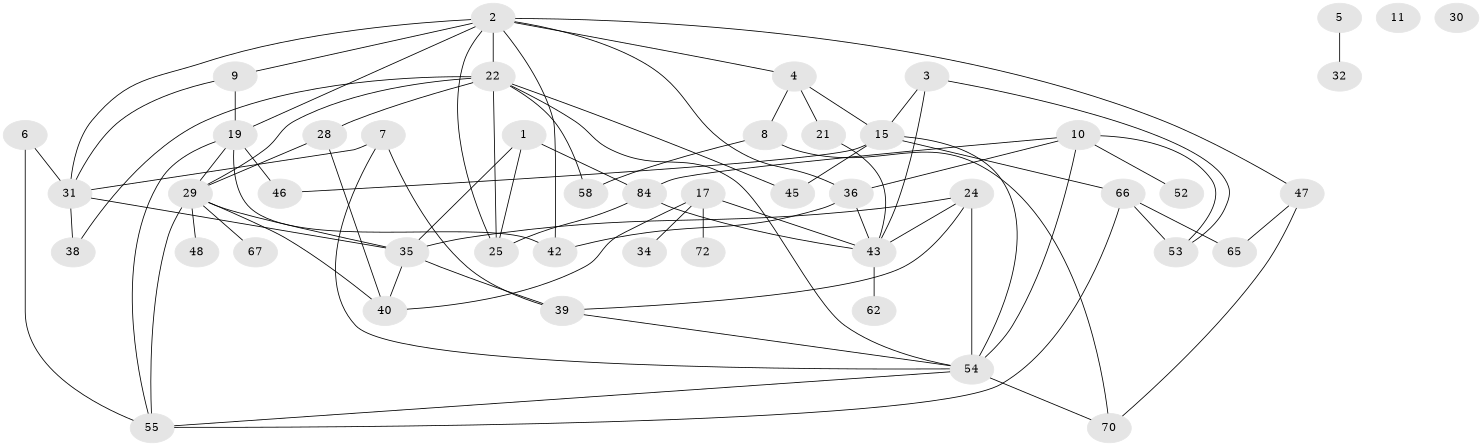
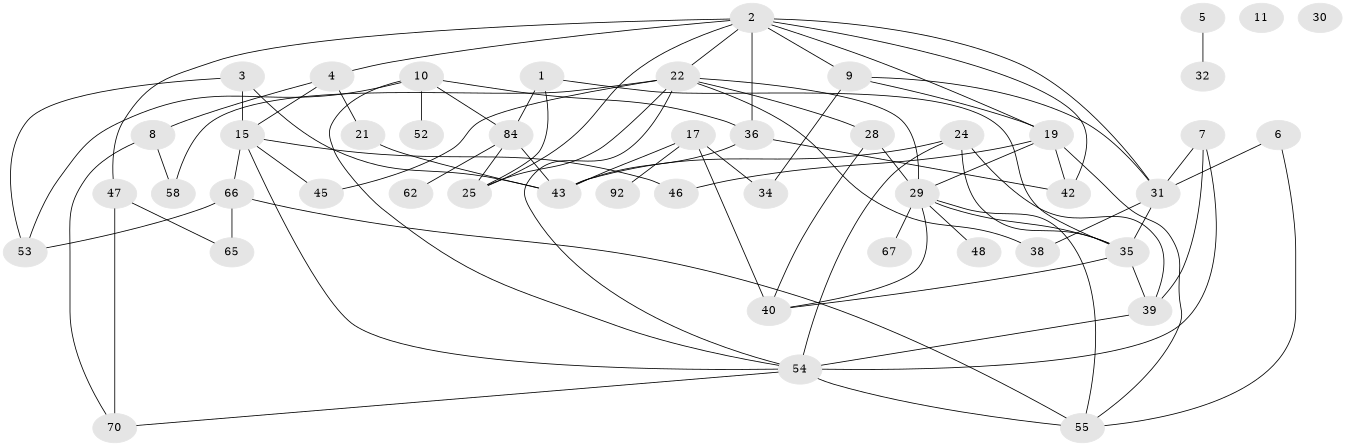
none -> (809, 133)
(703, 252) -> (618, 194)
(874, 282) -> (463, 163)
